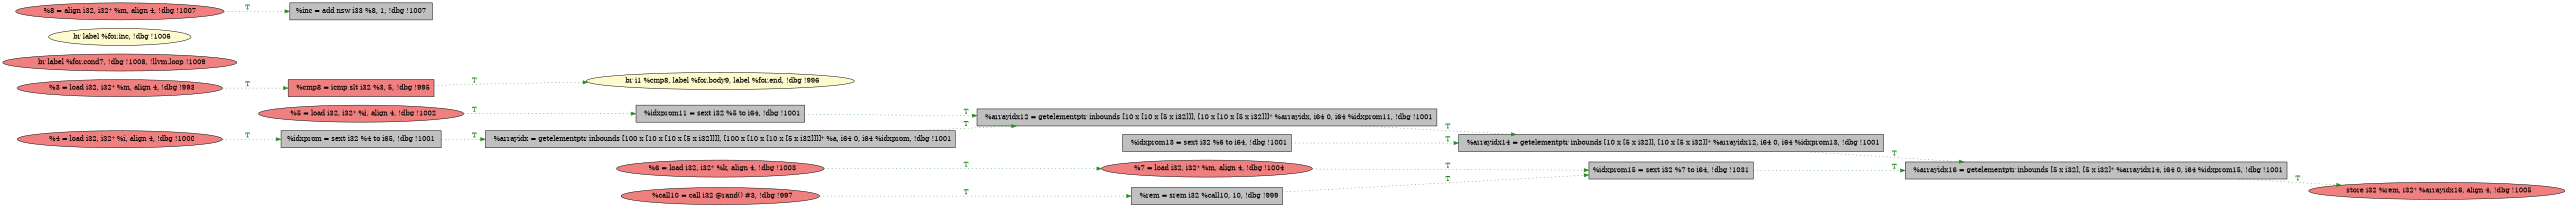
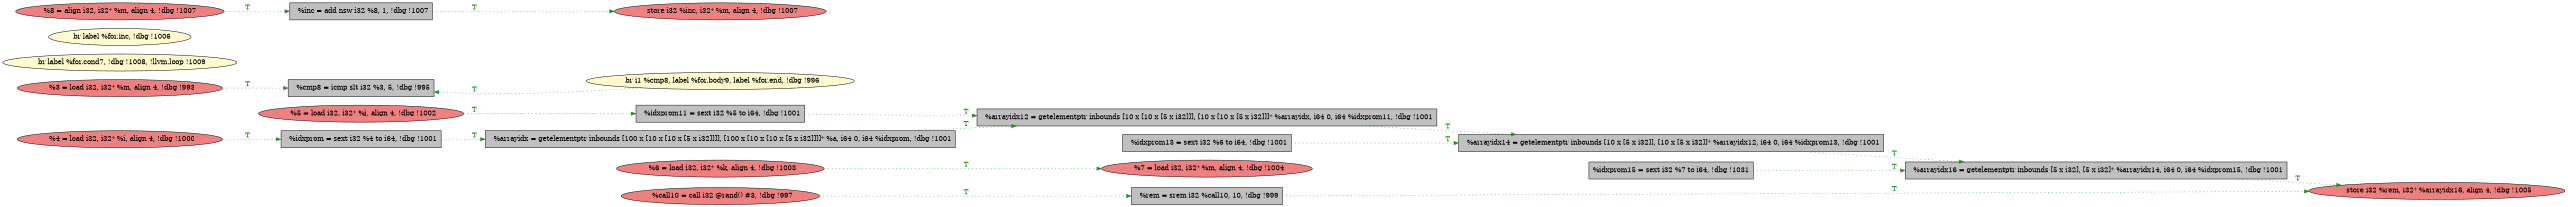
(361, 11) -> (361, 11)
none -> (720, 11)
(120, 63) -> (120, 63)
(508, 84) -> (540, 93)
(361, 88) -> (361, 88)
(361, 139) -> (361, 139)
(1448, 170) -> none
(1433, 184) -> (1793, 194)
